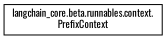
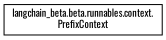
(83, 20) -> (83, 20)
